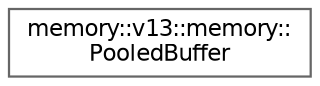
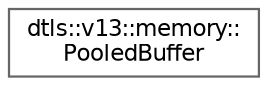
(160, 43) -> (134, 43)
